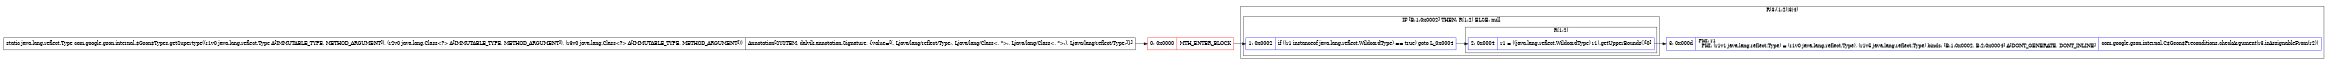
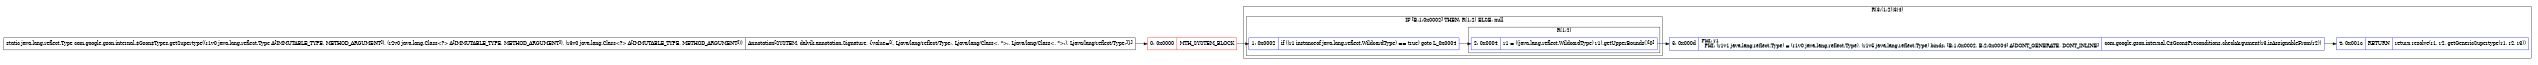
(1205, 44) -> (1207, 44)
none -> (2432, 44)
